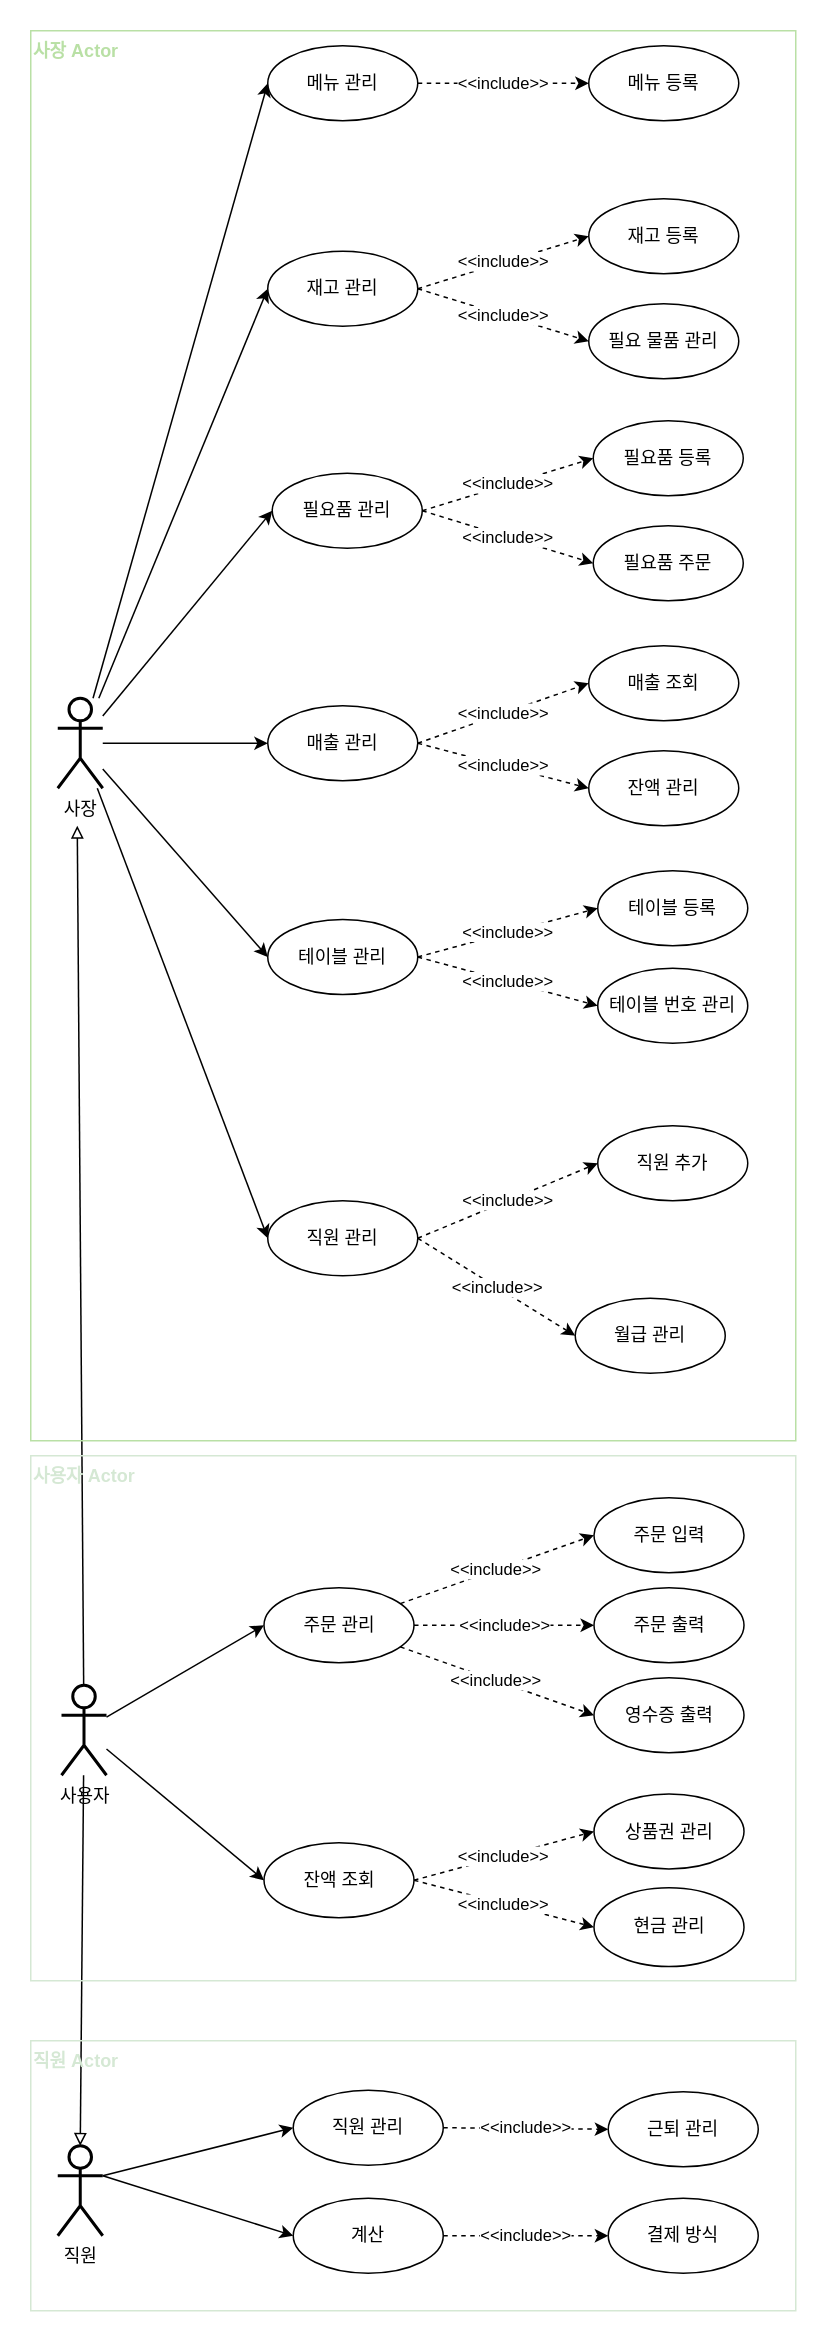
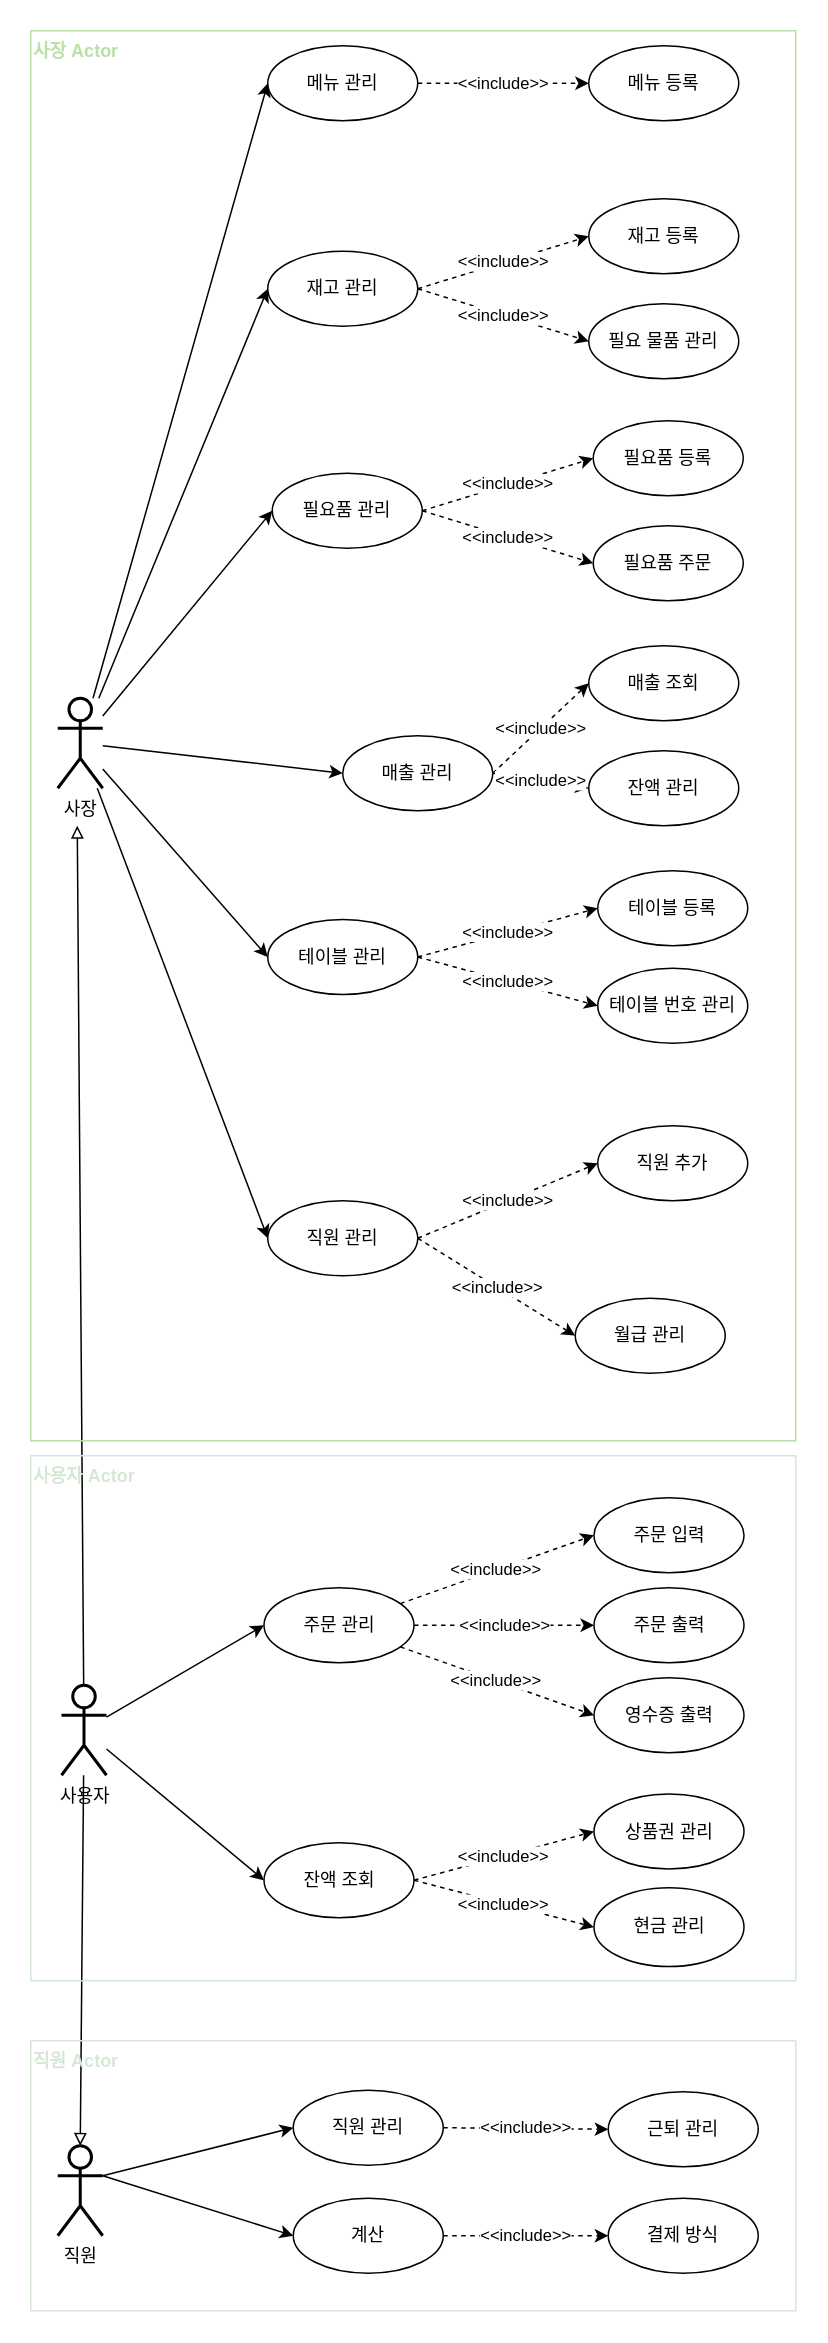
(343, 743) -> (418, 773)
